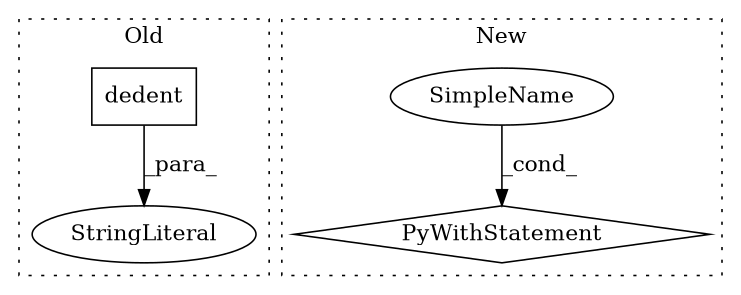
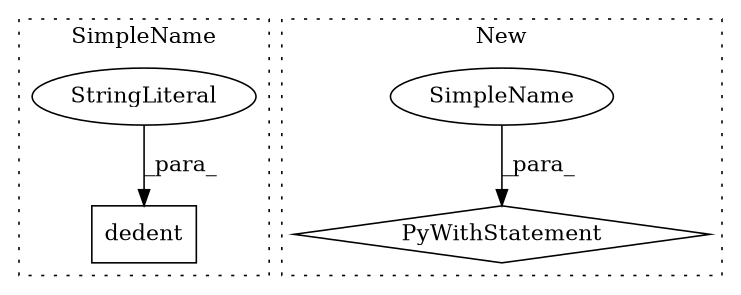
(144, 37) -> (144, 37)
(144, 158) -> (144, 158)
(540, 165) -> (538, 165)
